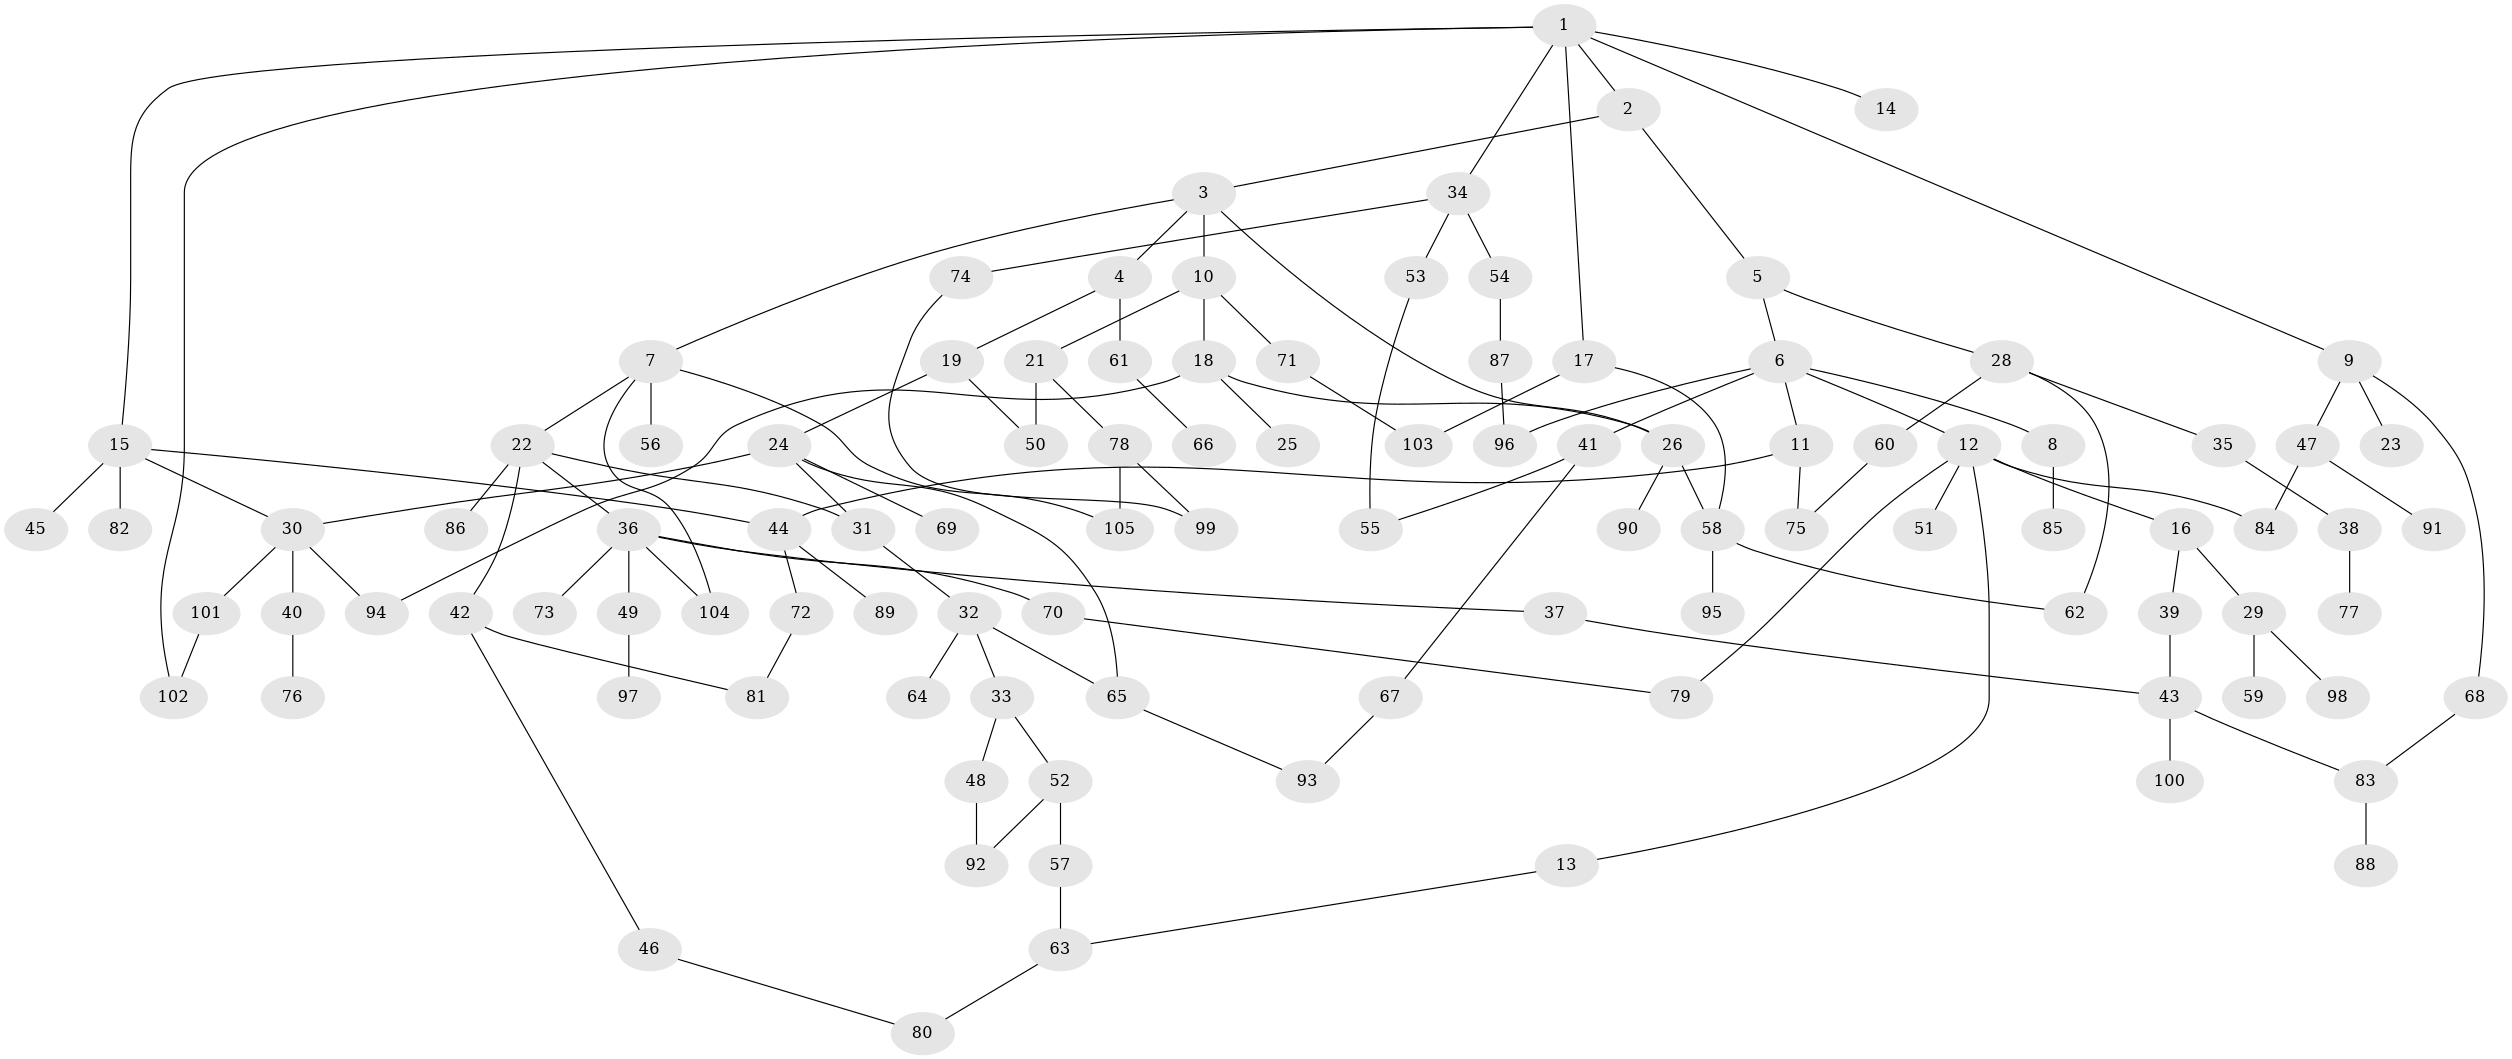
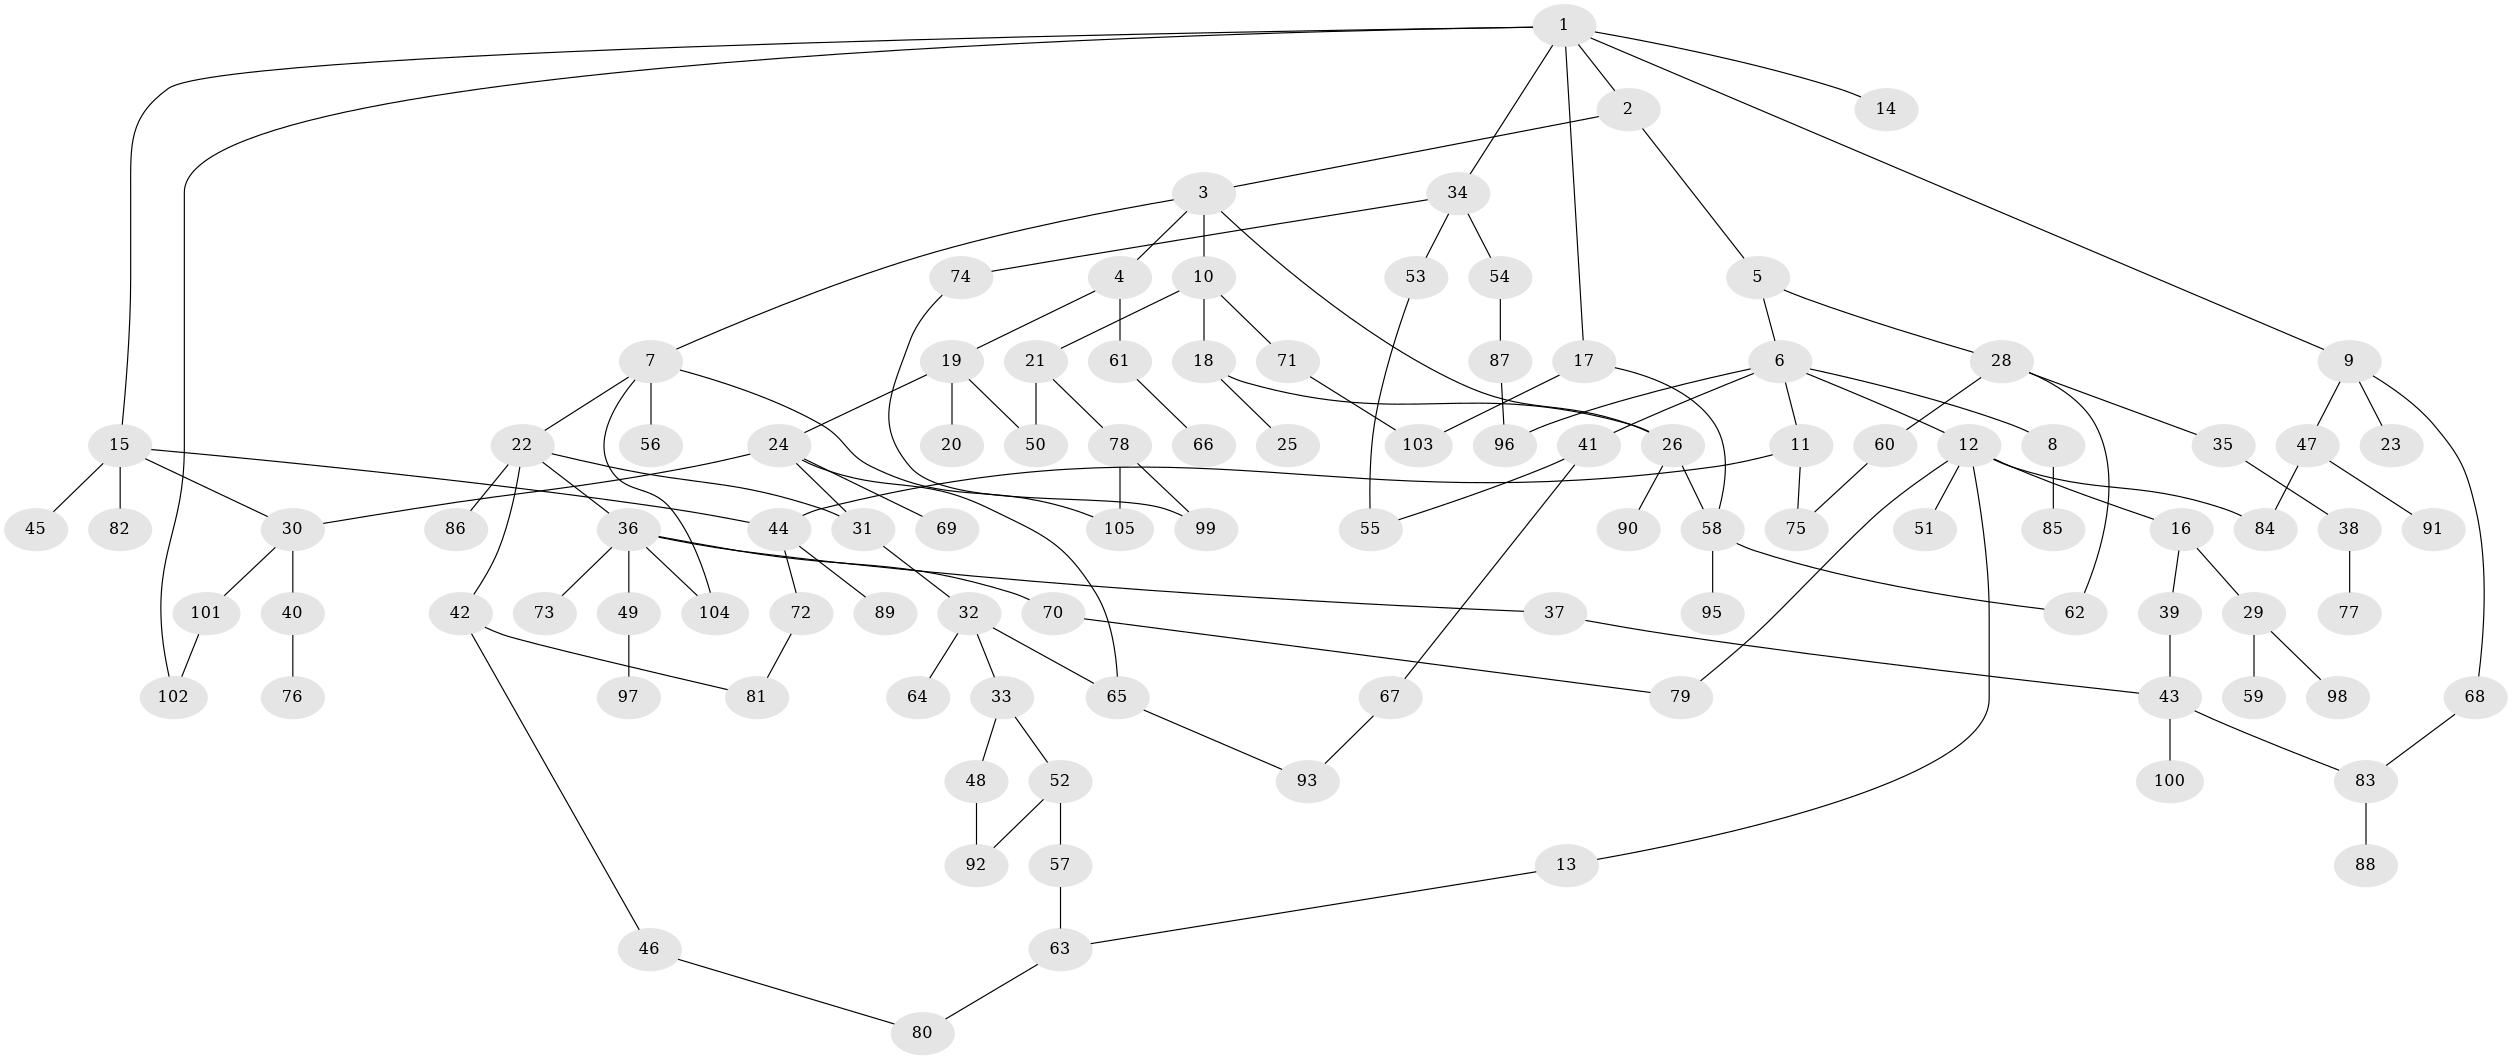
none -> (952, 446)
(377, 614) -> none
